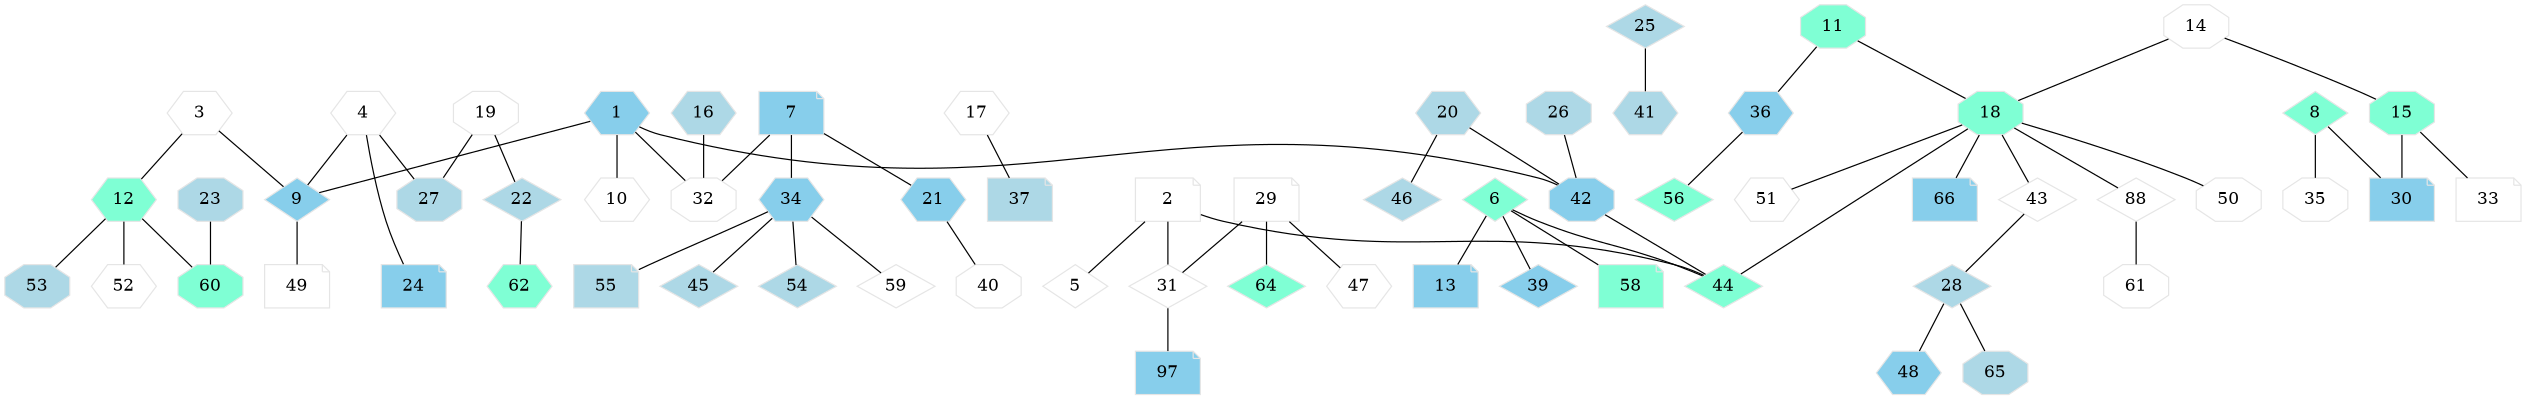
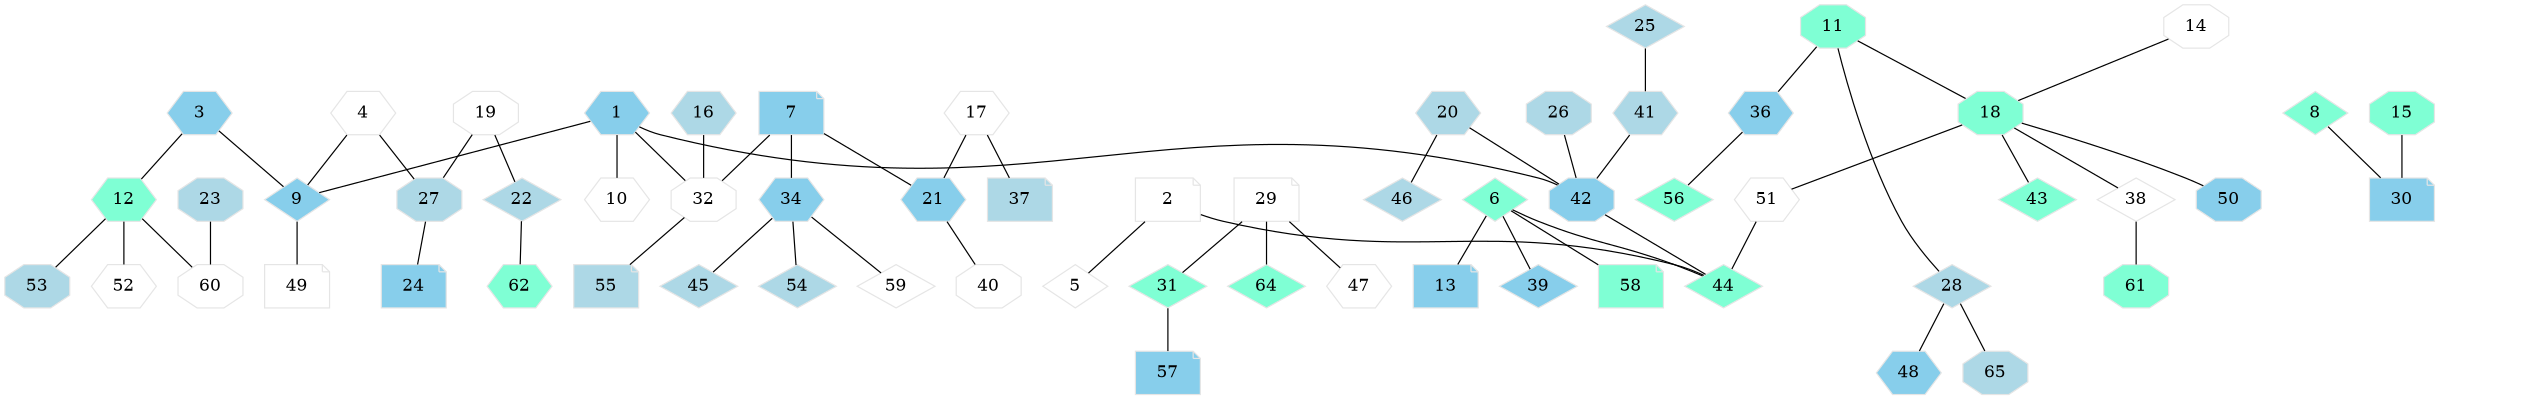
(2301, 68) -> none
(200, 113) -> (200, 113)
none -> (955, 156)
none -> (1613, 157)
(1945, 200) -> none
(2038, 200) -> (2038, 200)
(2136, 200) -> (2136, 200)
(2229, 200) -> (2229, 200)
(2315, 200) -> none
(2489, 200) -> none
(380, 201) -> (422, 243)
(1854, 201) -> (1744, 245)
(703, 241) -> (657, 241)
(1168, 243) -> none
(1995, 243) -> (1876, 166)
(210, 286) -> (210, 286)
(1168, 286) -> (1168, 286)
(2136, 286) -> (2136, 286)
(1168, 373) -> (1168, 373)
